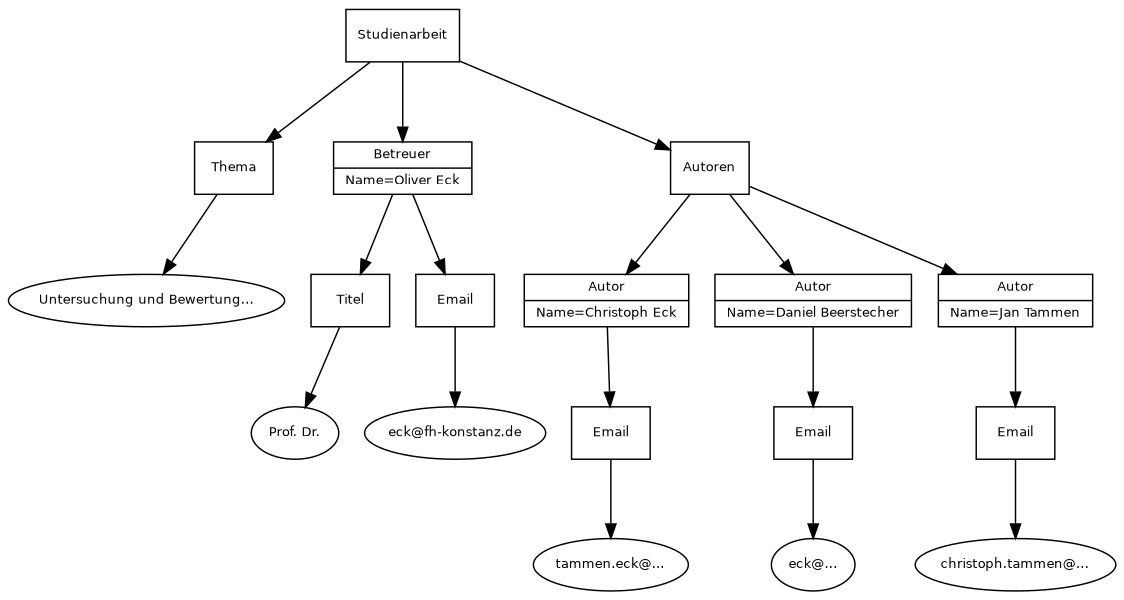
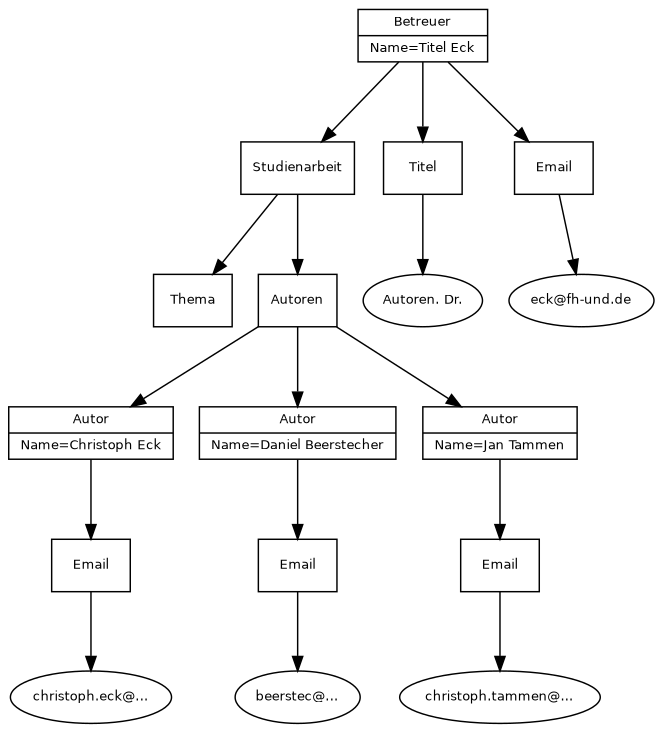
(403, 94) -> (365, 97)
(403, 180) -> (423, 48)
(147, 301) -> none
(295, 433) -> (423, 301)
(455, 433) -> (581, 301)
(611, 565) -> (91, 697)
(813, 565) -> (298, 697)
